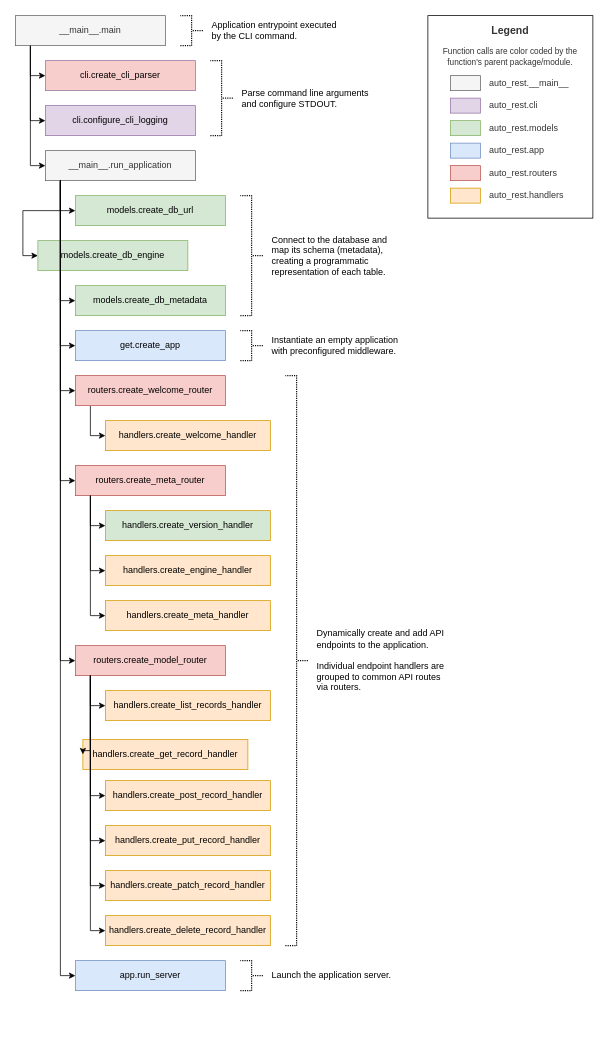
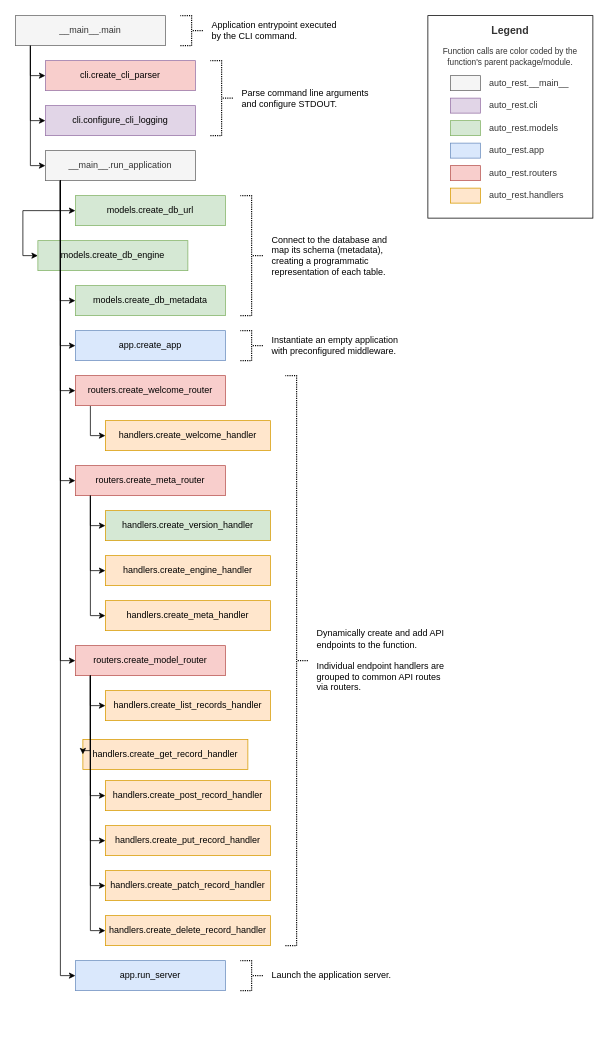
(150, 345) -> (150, 345)
(384, 660) -> (384, 660)
